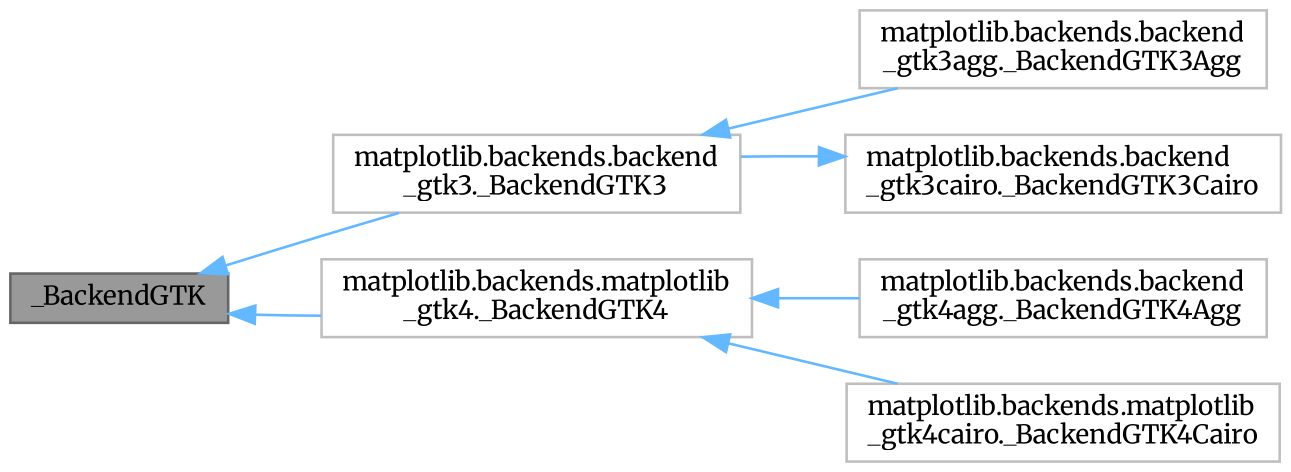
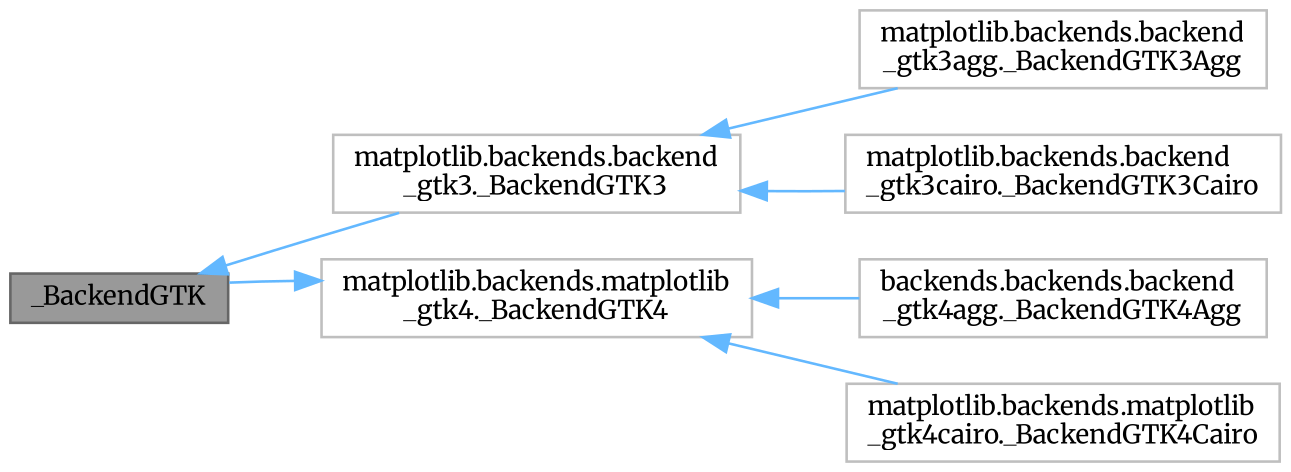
(780, 156) -> (806, 191)
(1063, 298) -> (1063, 298)
(288, 315) -> (262, 282)
